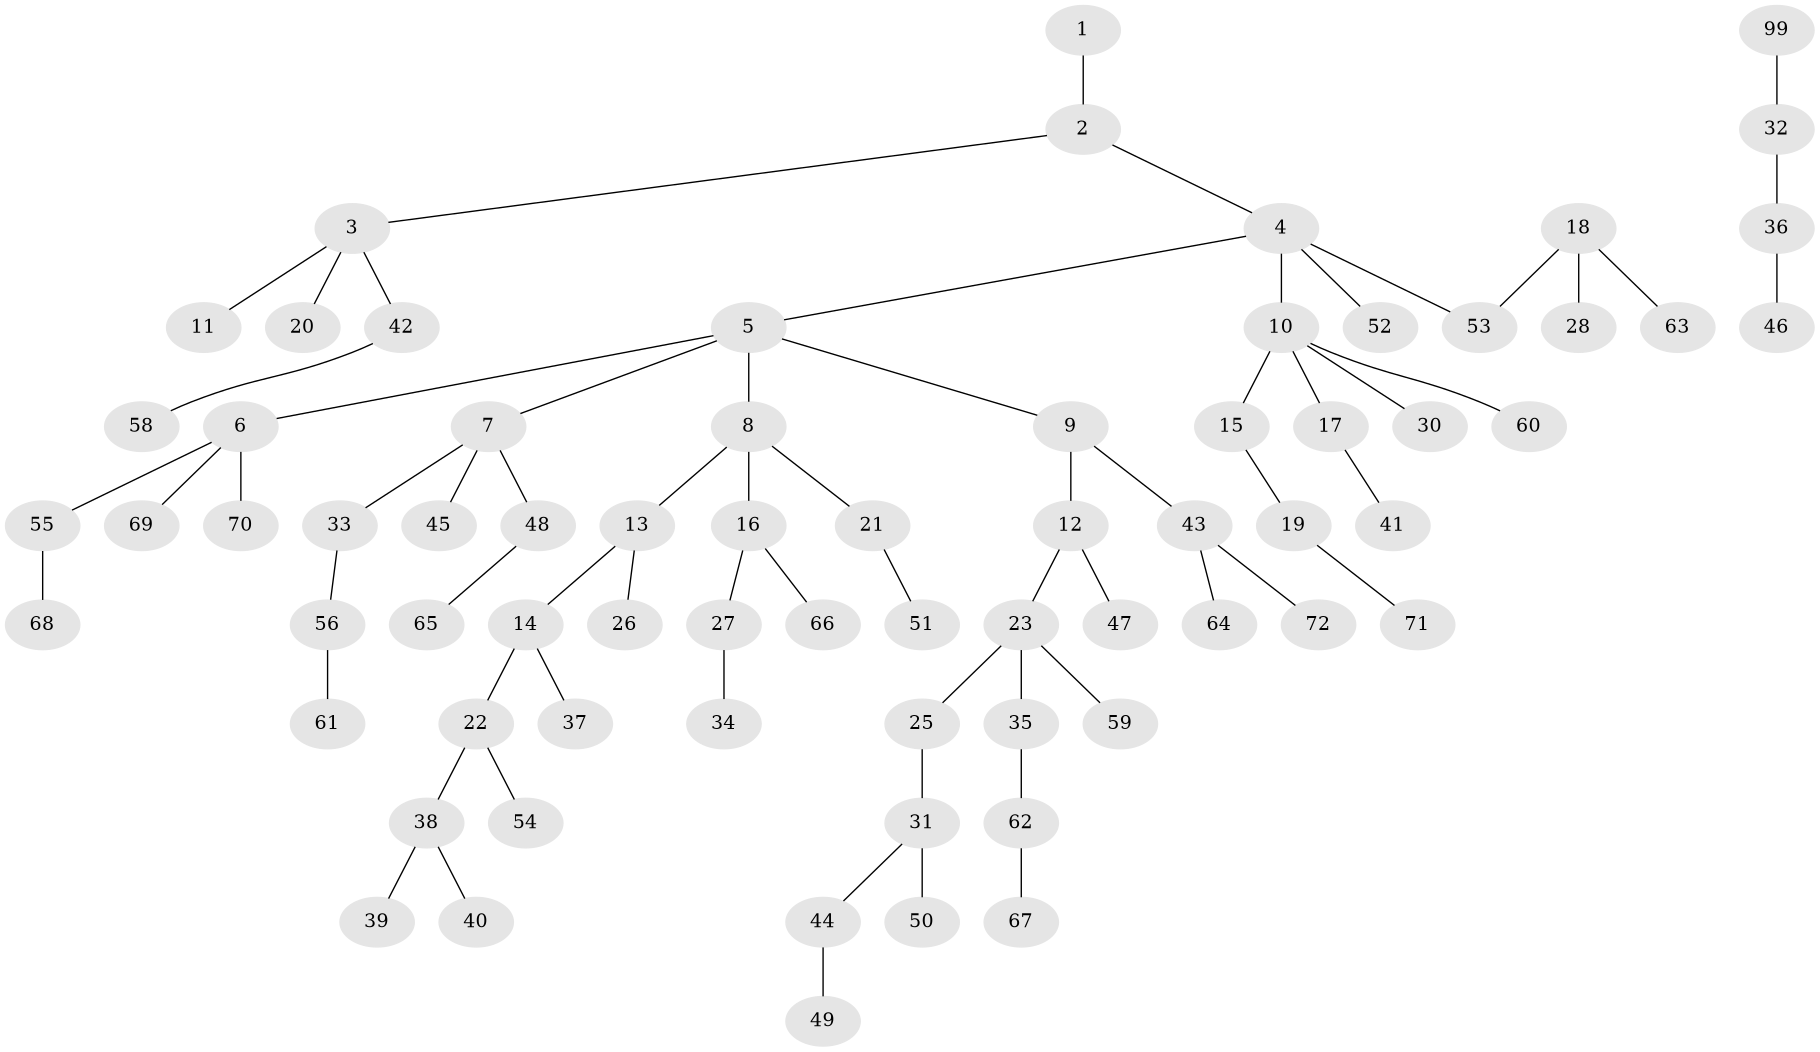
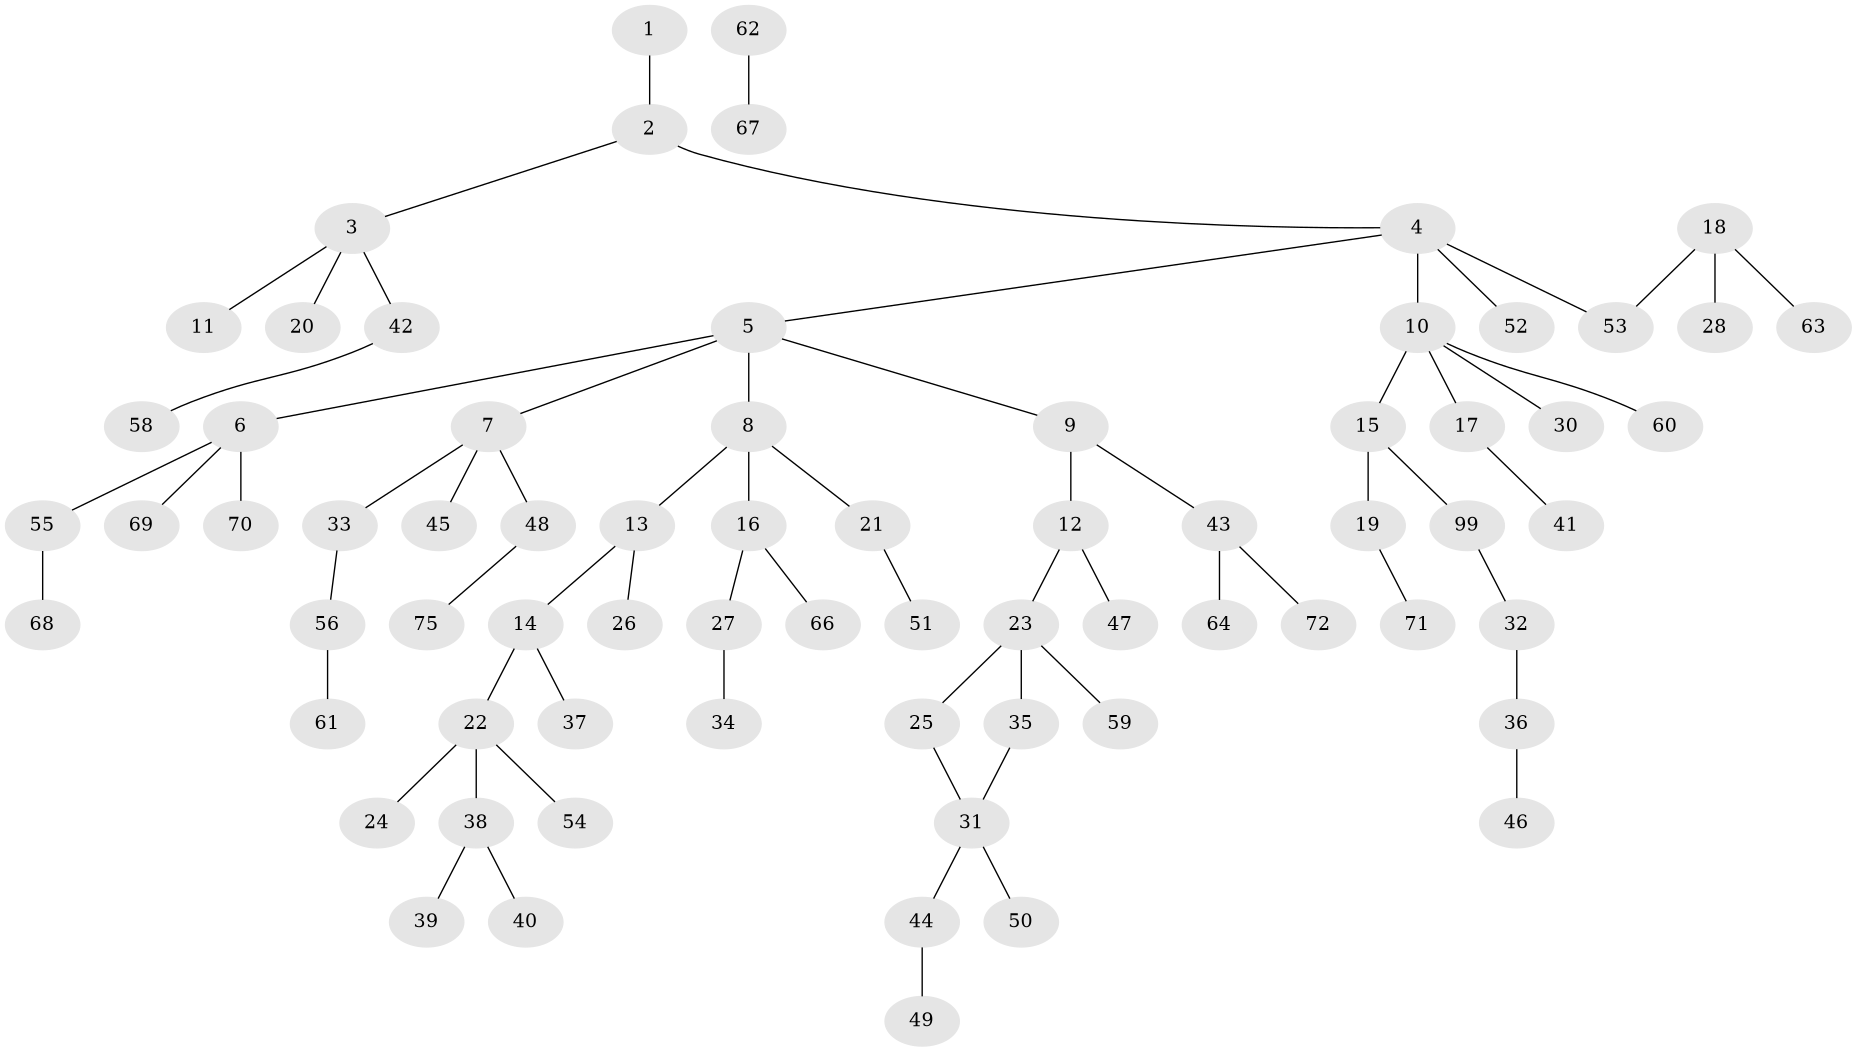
none -> (1418, 476)
(427, 625) -> (427, 625)
(1021, 774) -> (996, 774)
none -> (377, 823)
